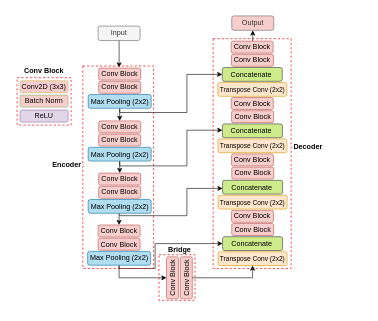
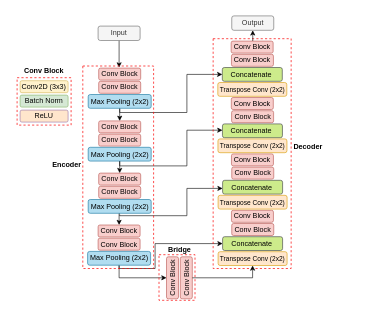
(253, 23) -> (253, 23)
(44, 87) -> (44, 87)
(44, 101) -> (44, 101)
(44, 116) -> (44, 116)
